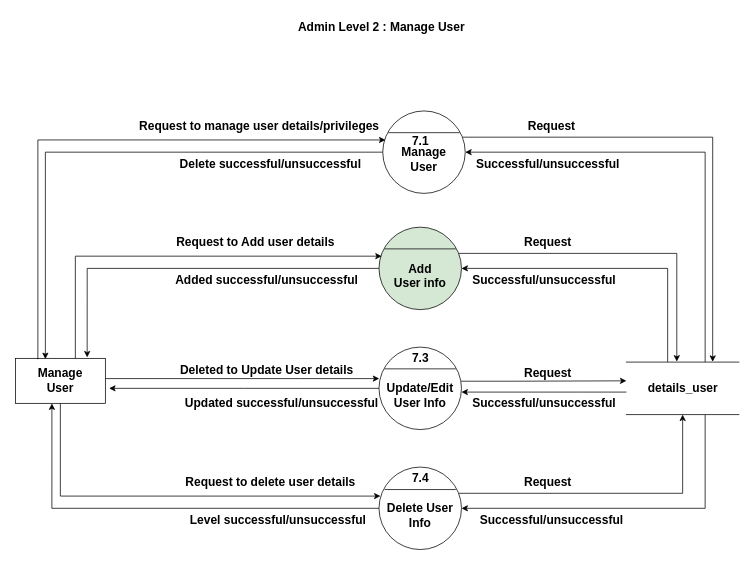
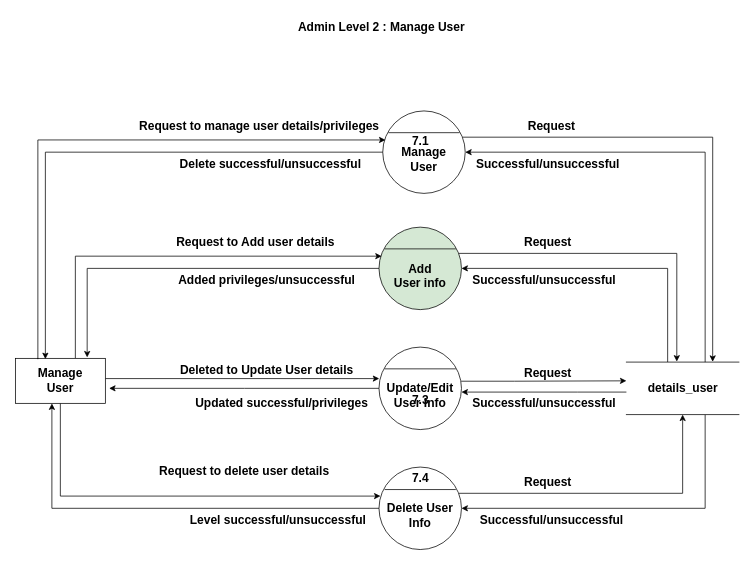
(267, 279) -> (267, 279)
(420, 358) -> (420, 399)
(282, 403) -> (282, 403)
(270, 482) -> (244, 471)
